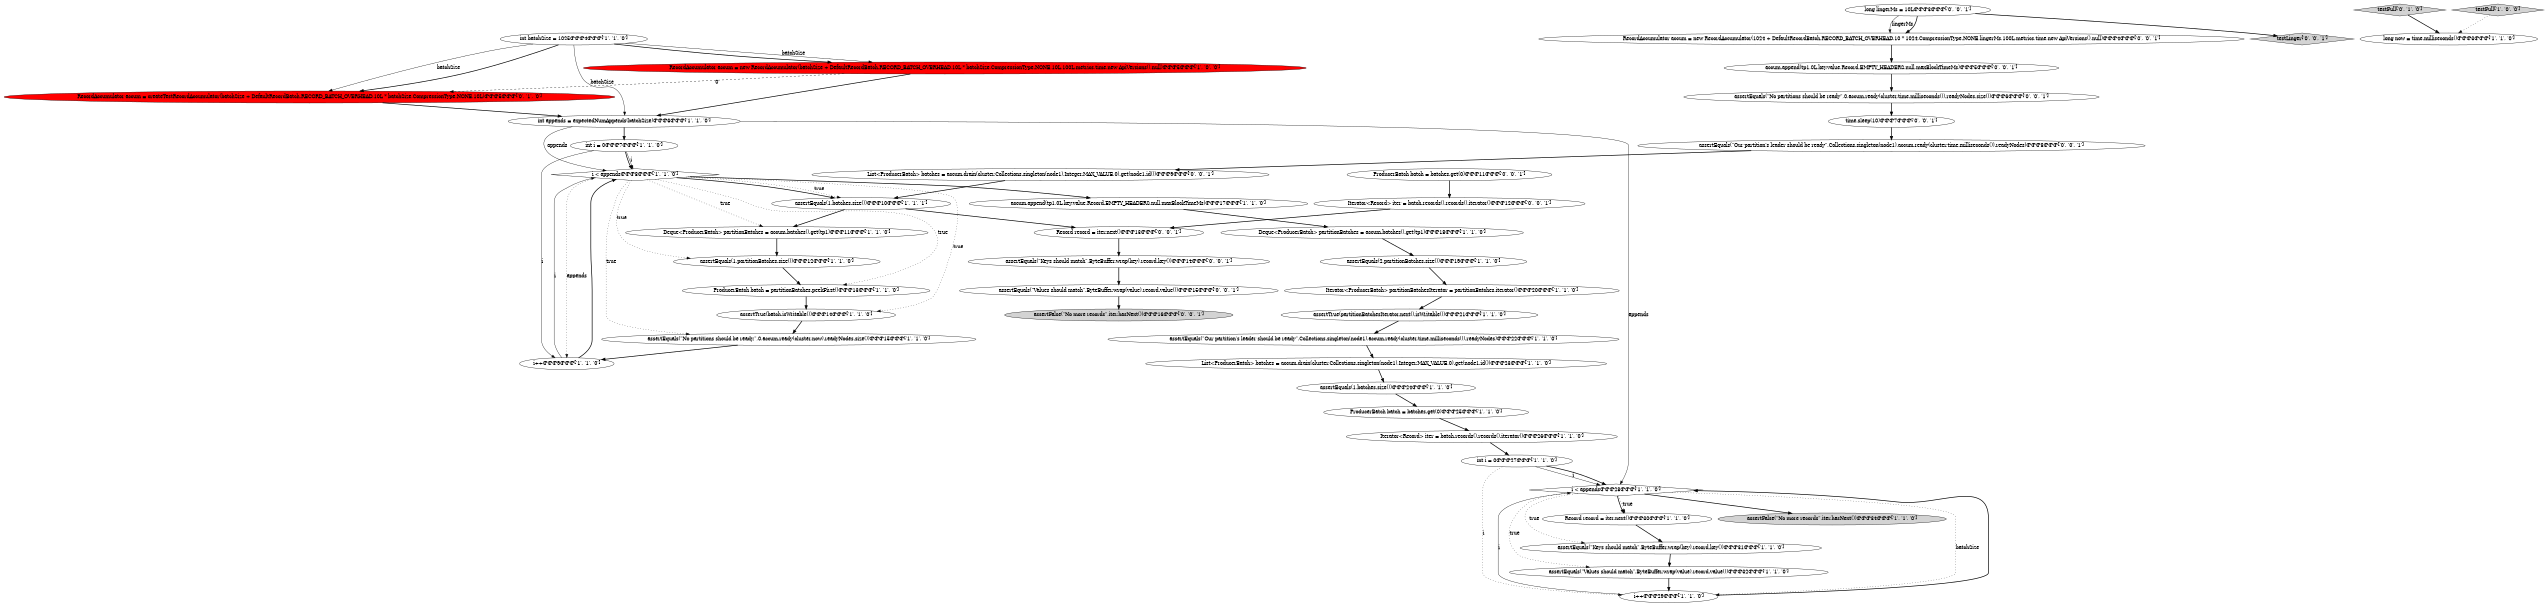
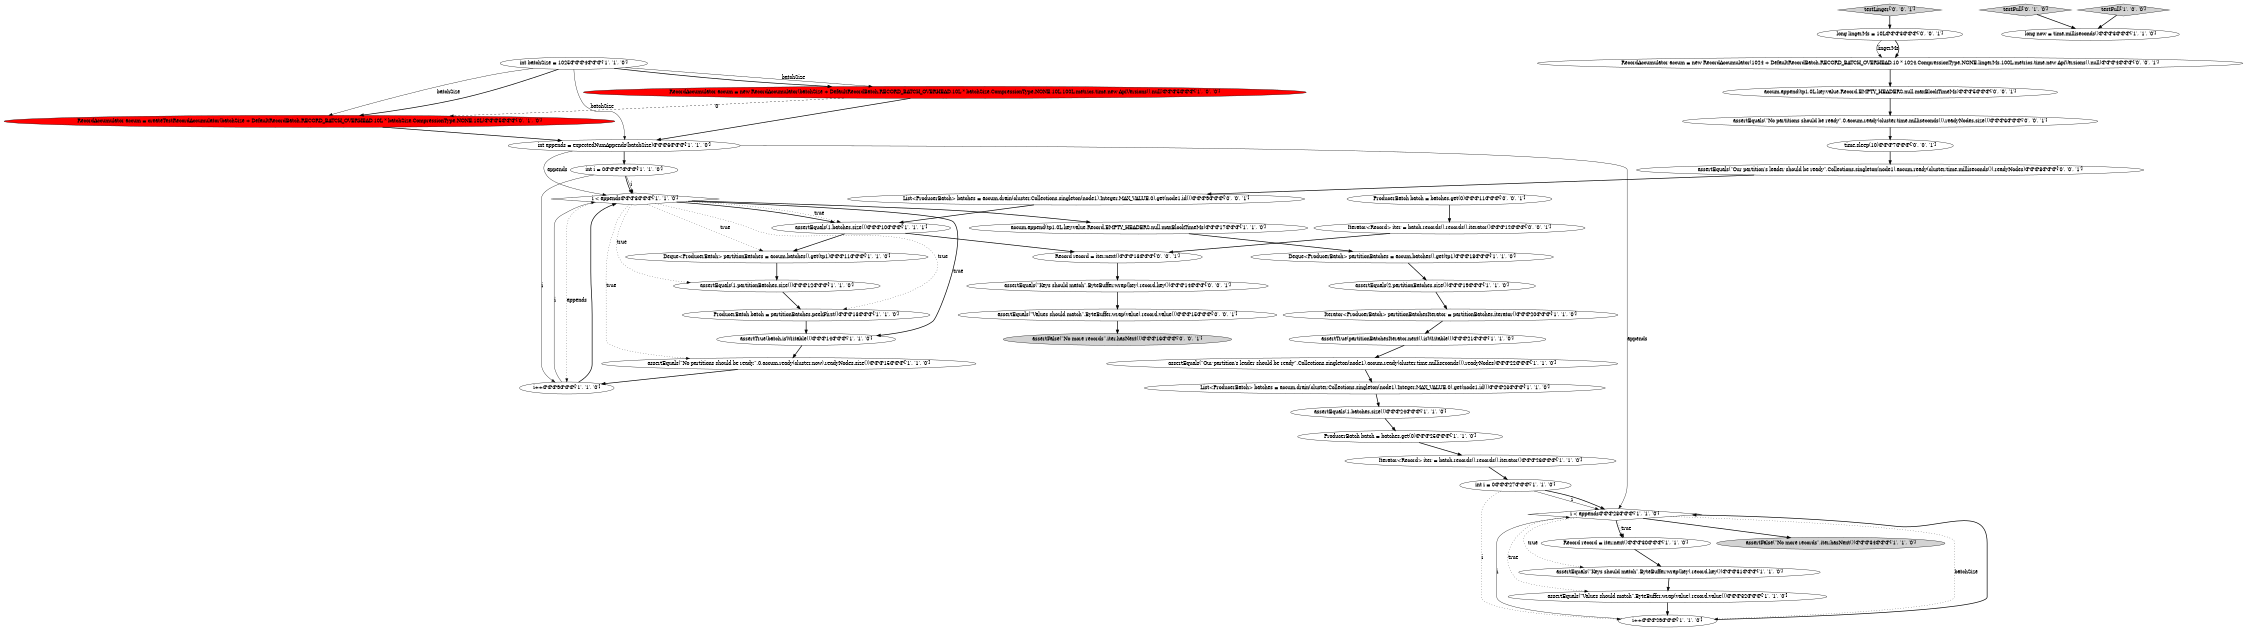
(2125, 23) -> (1890, 21)
(2476, 23) -> (2109, 21)
(901, 189) -> (901, 213)
